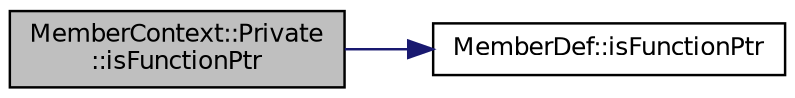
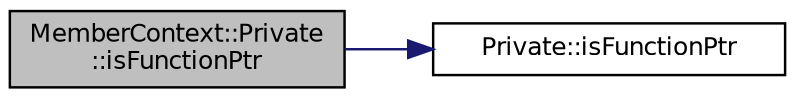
(609, 49) -> (609, 49)
